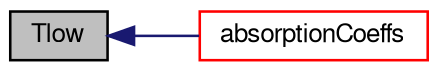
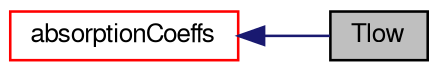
(167, 36) -> (297, 36)
